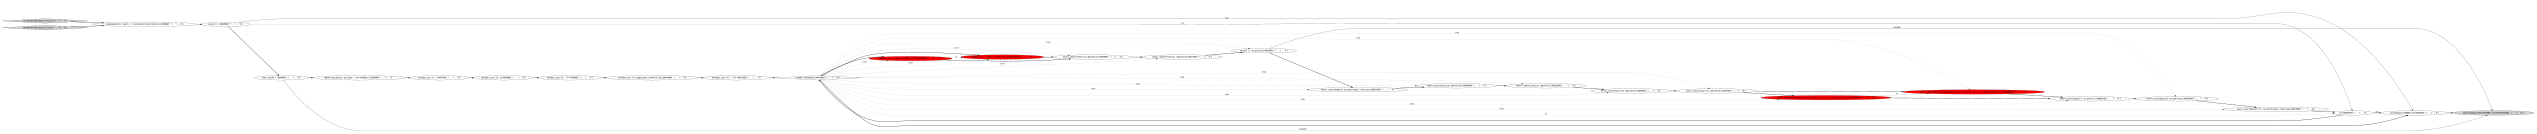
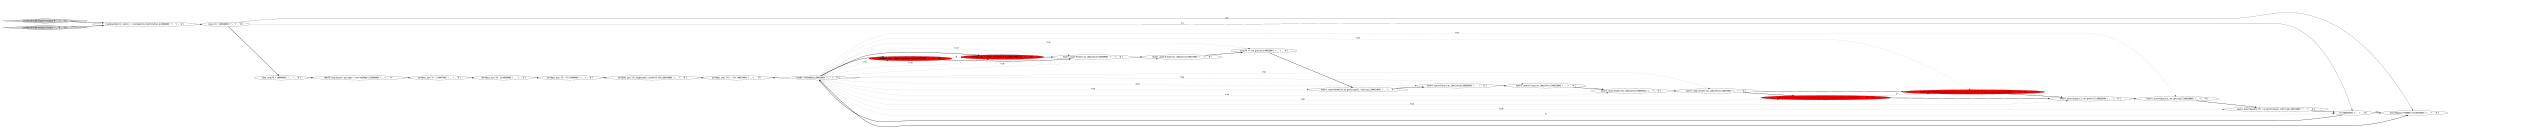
(2493, 113) -> none
